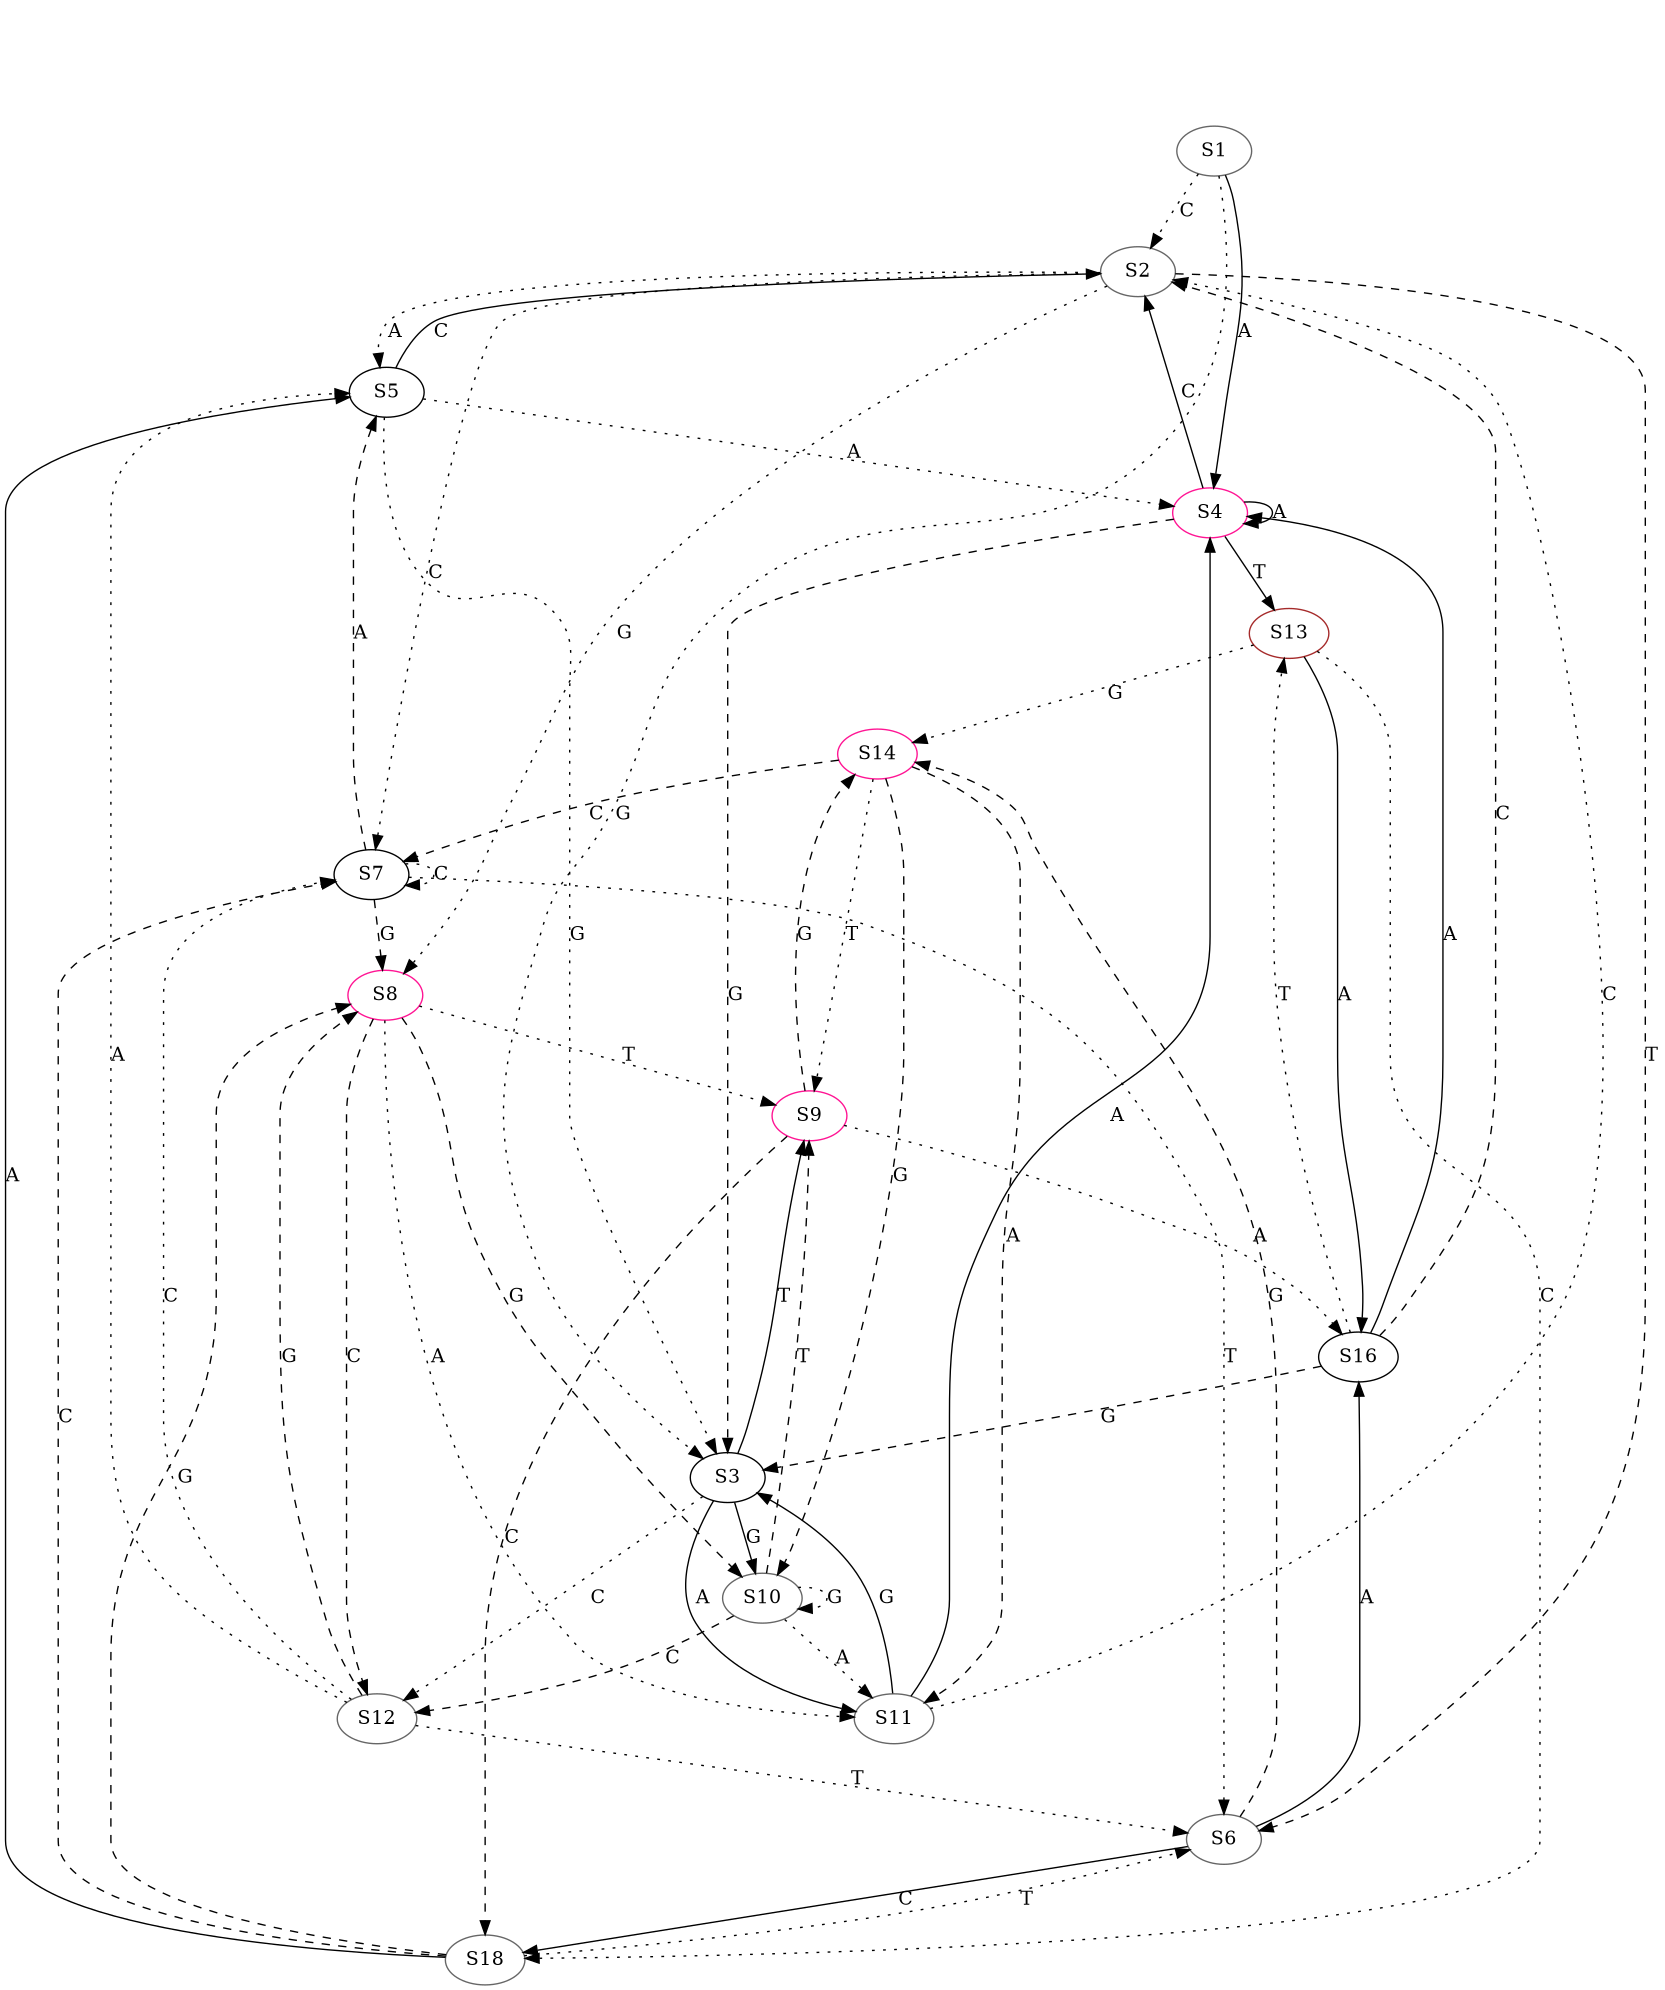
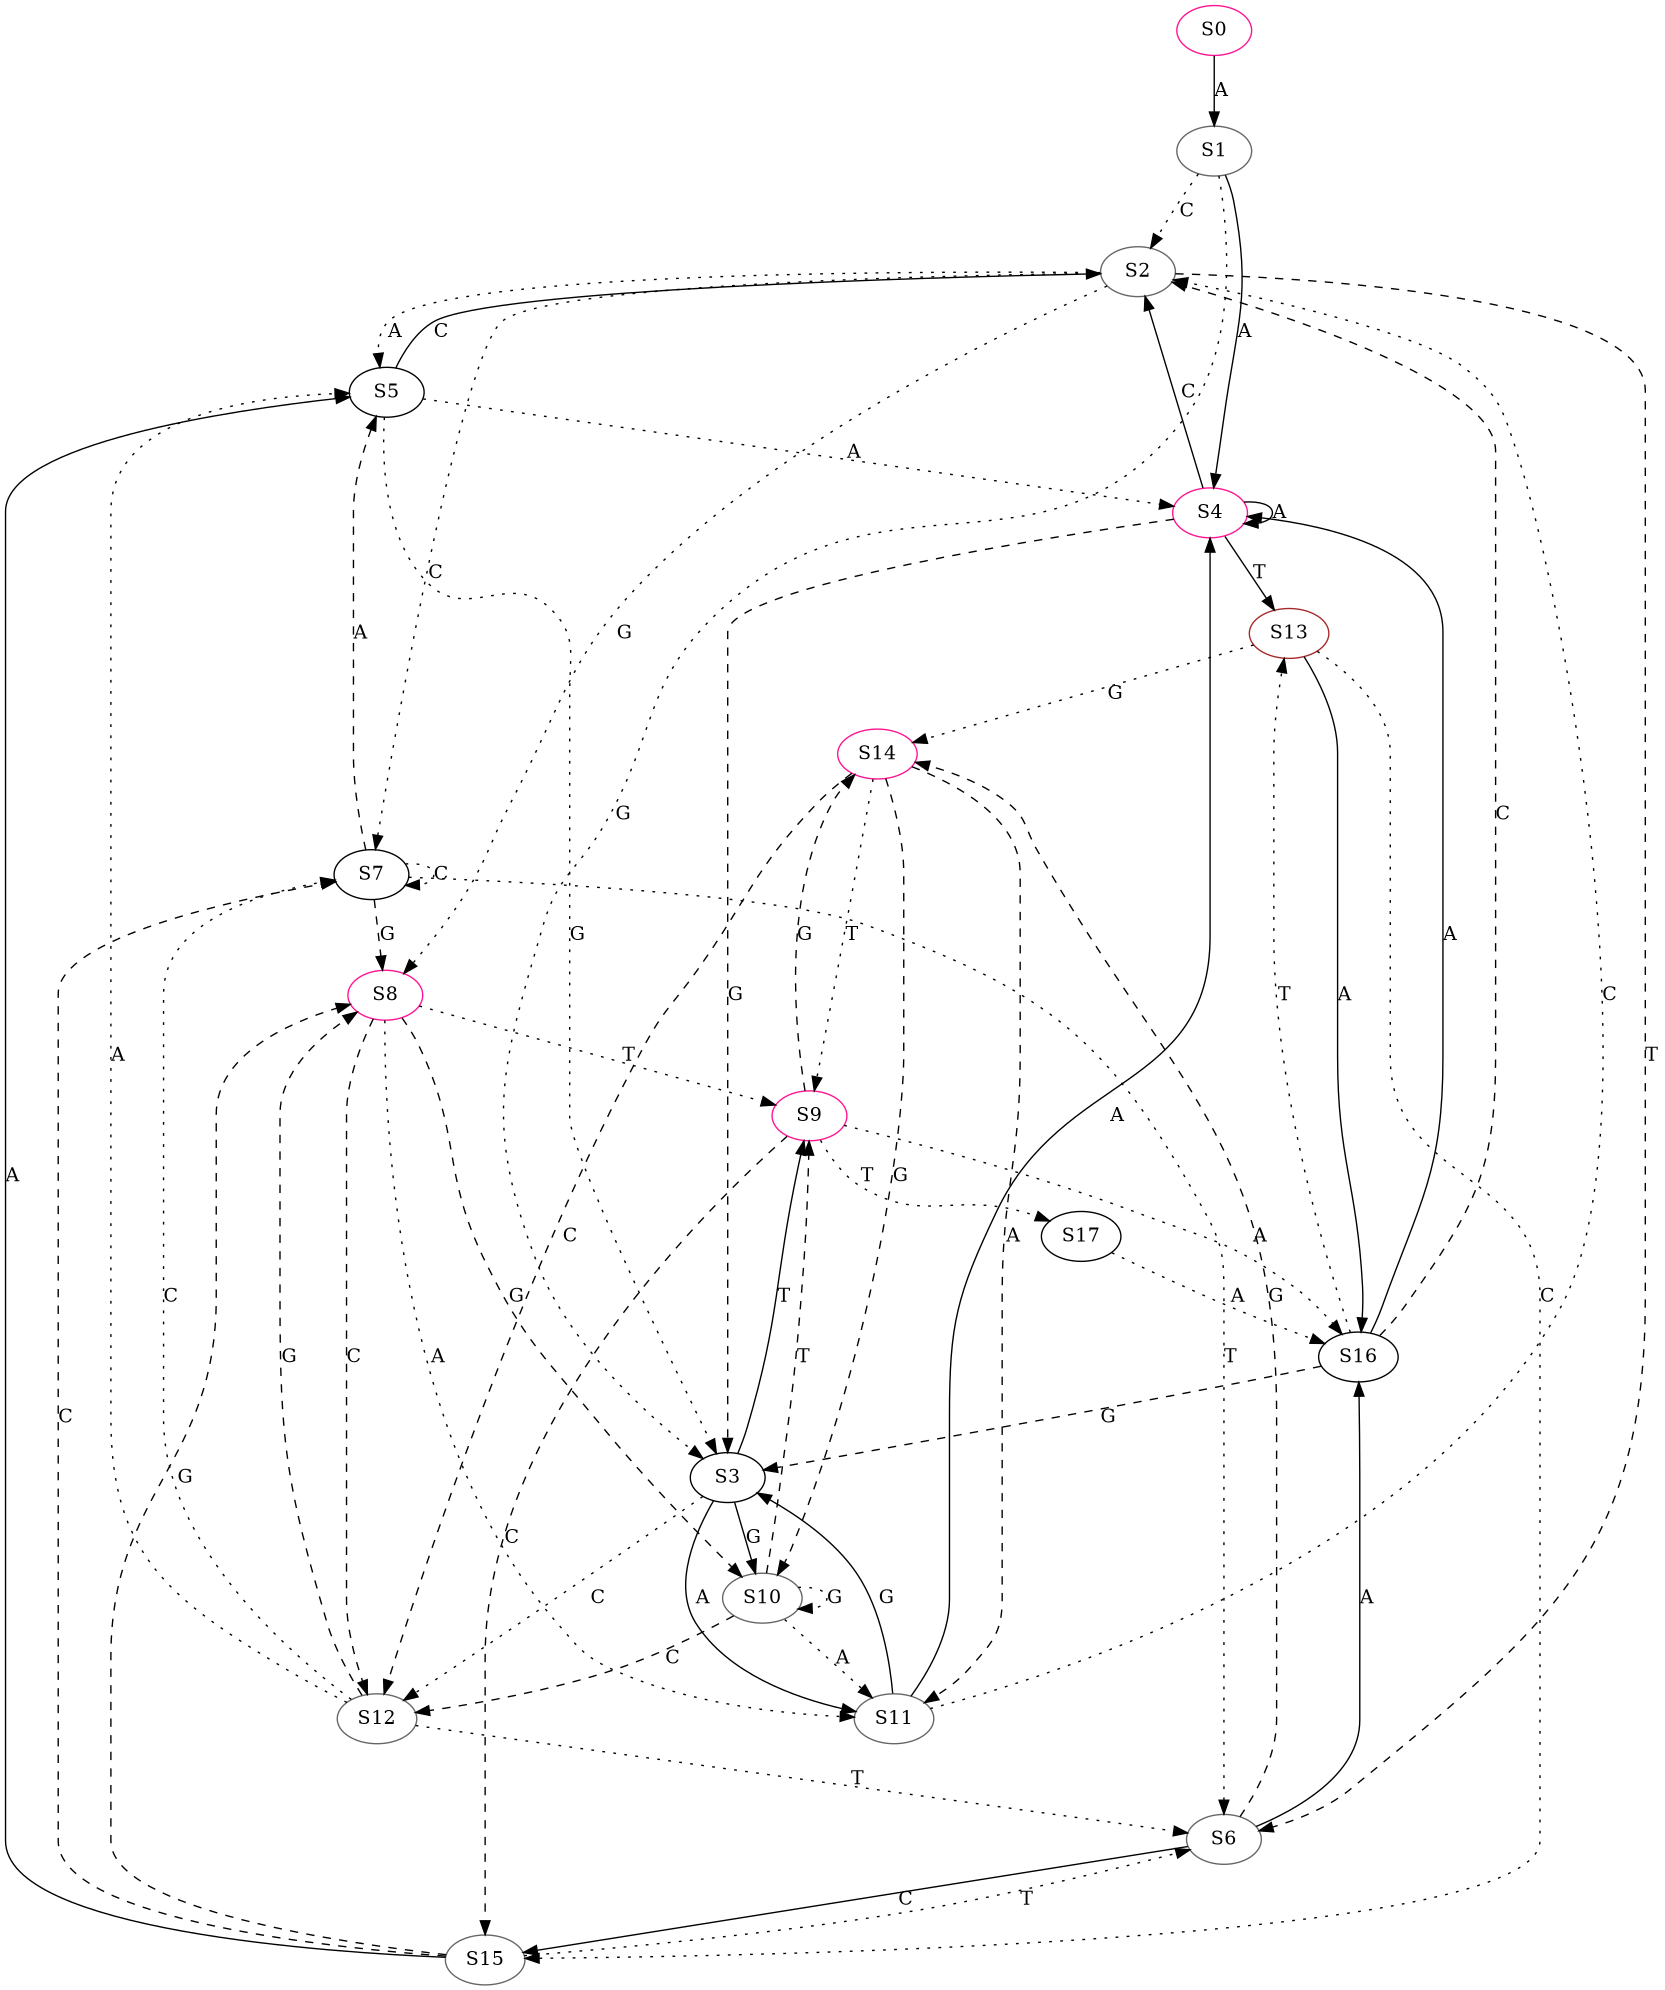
none -> (1214, 30)
(635, 794) -> (569, 1199)
none -> (1081, 1236)
(485, 1960) -> (485, 1960)
